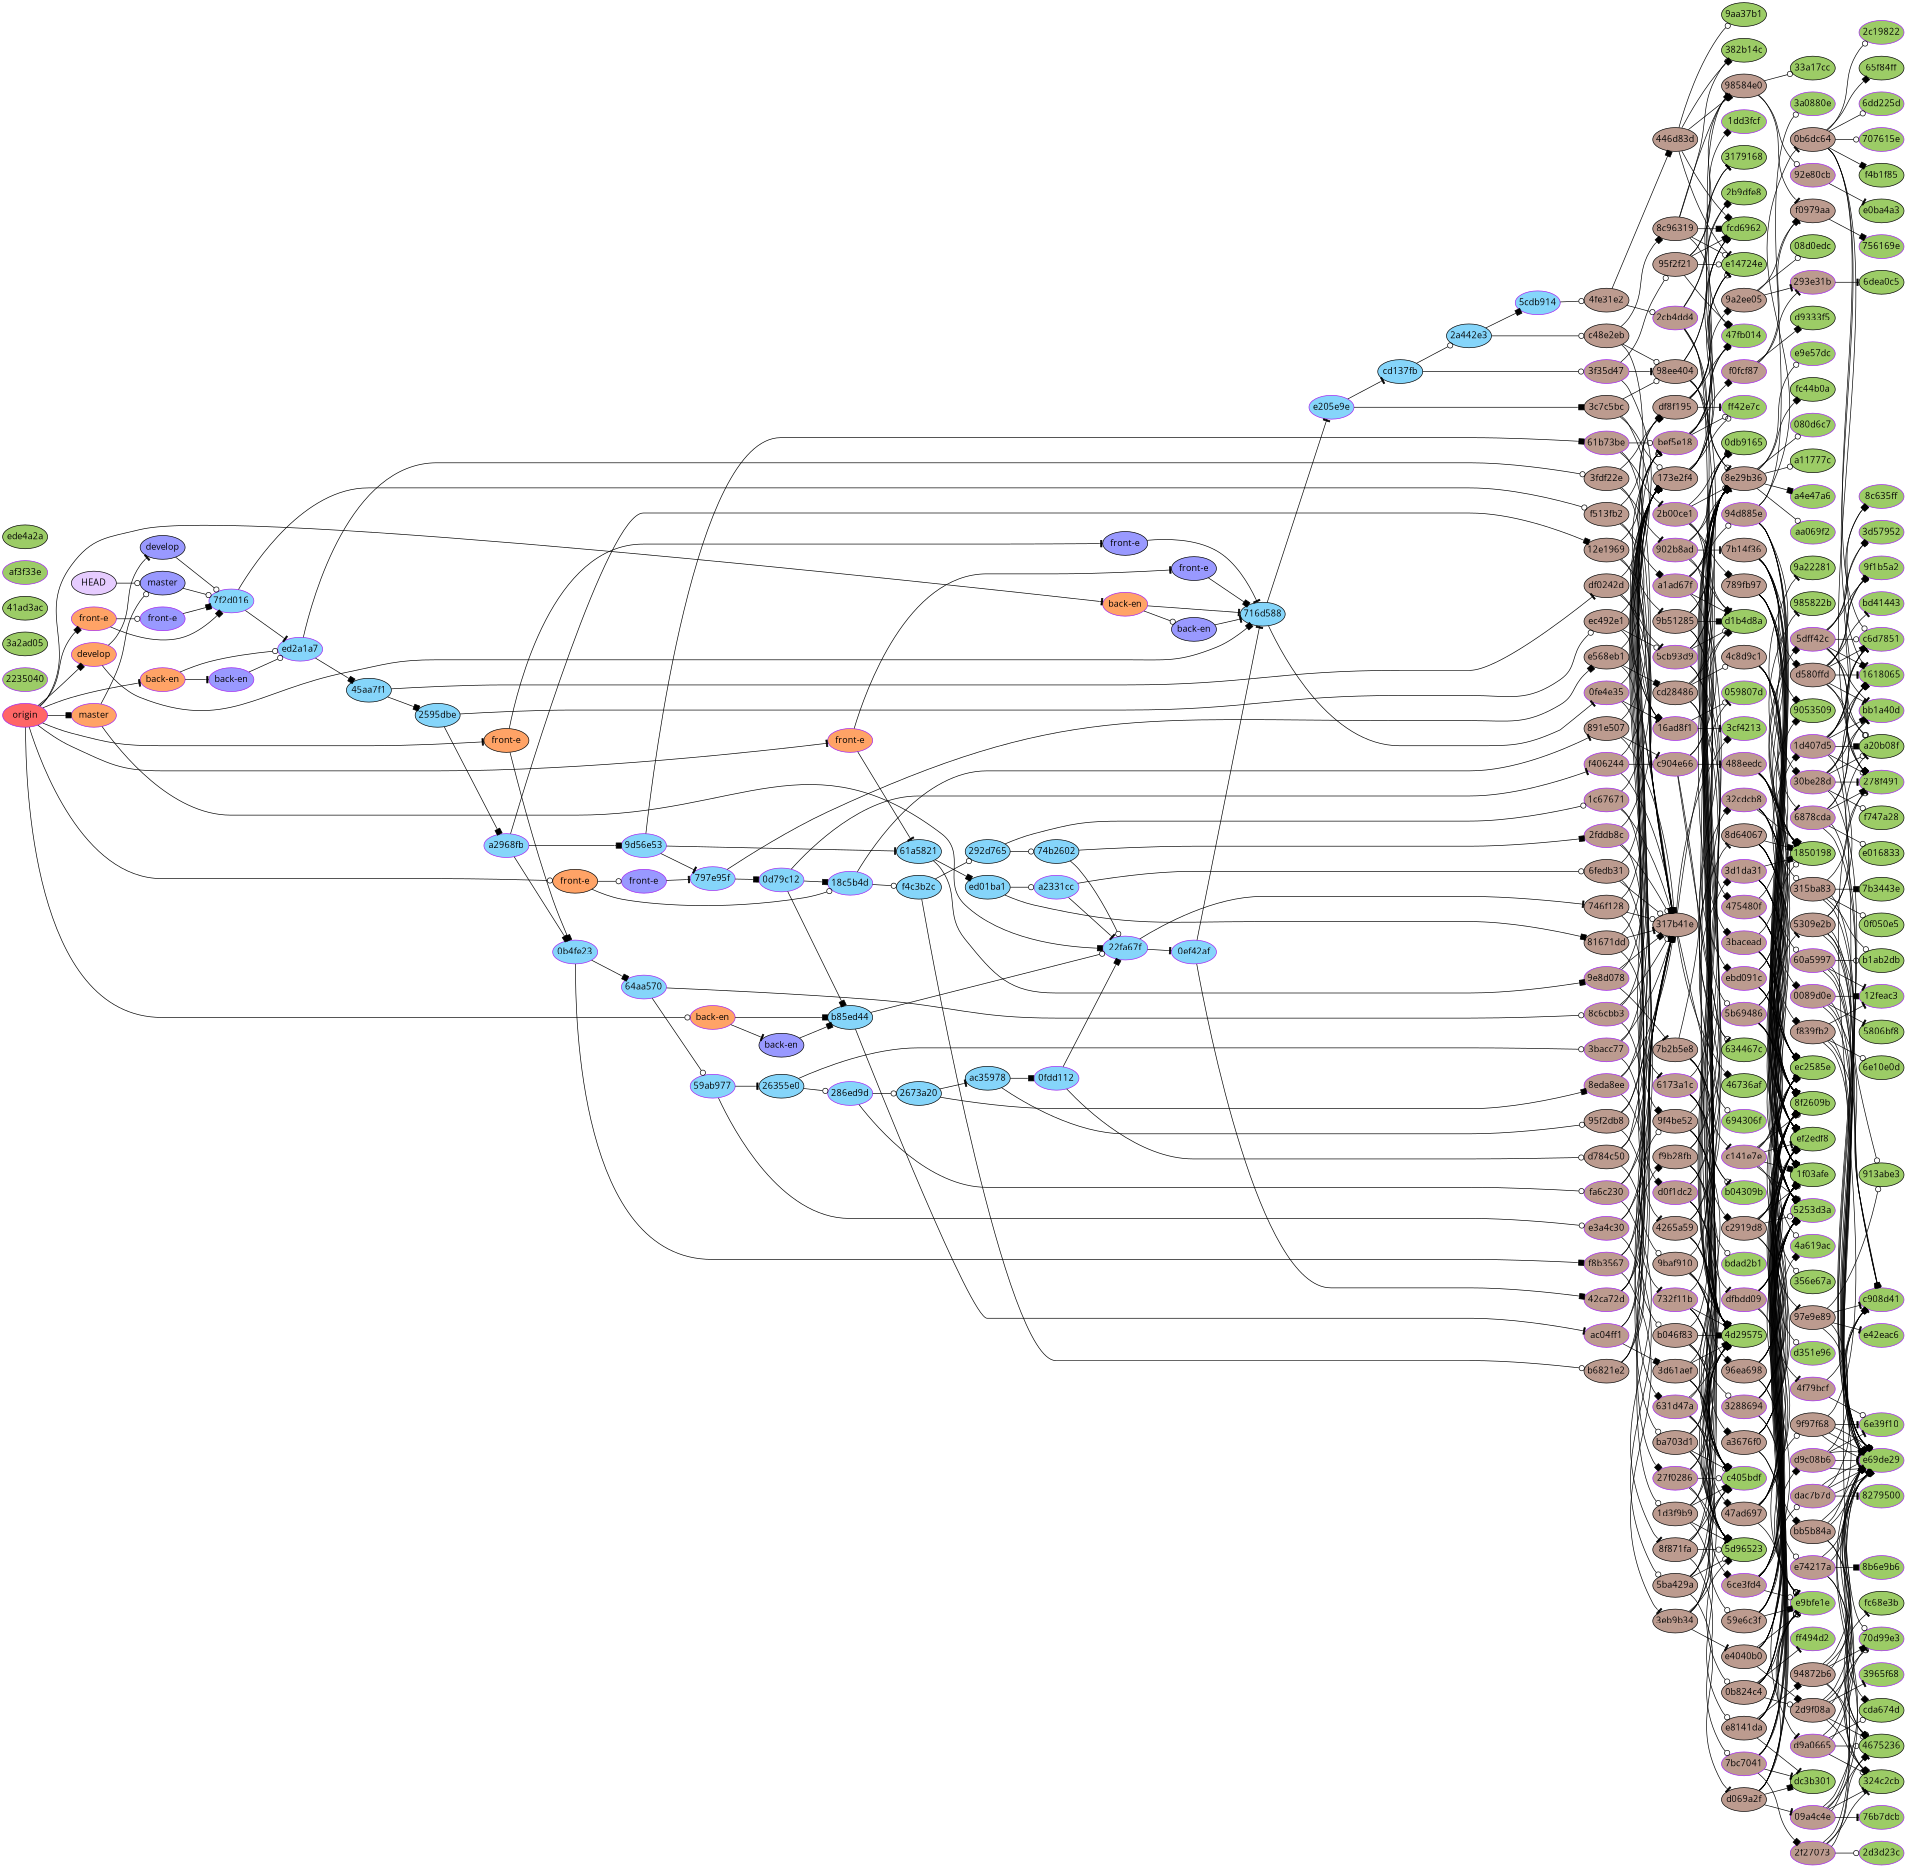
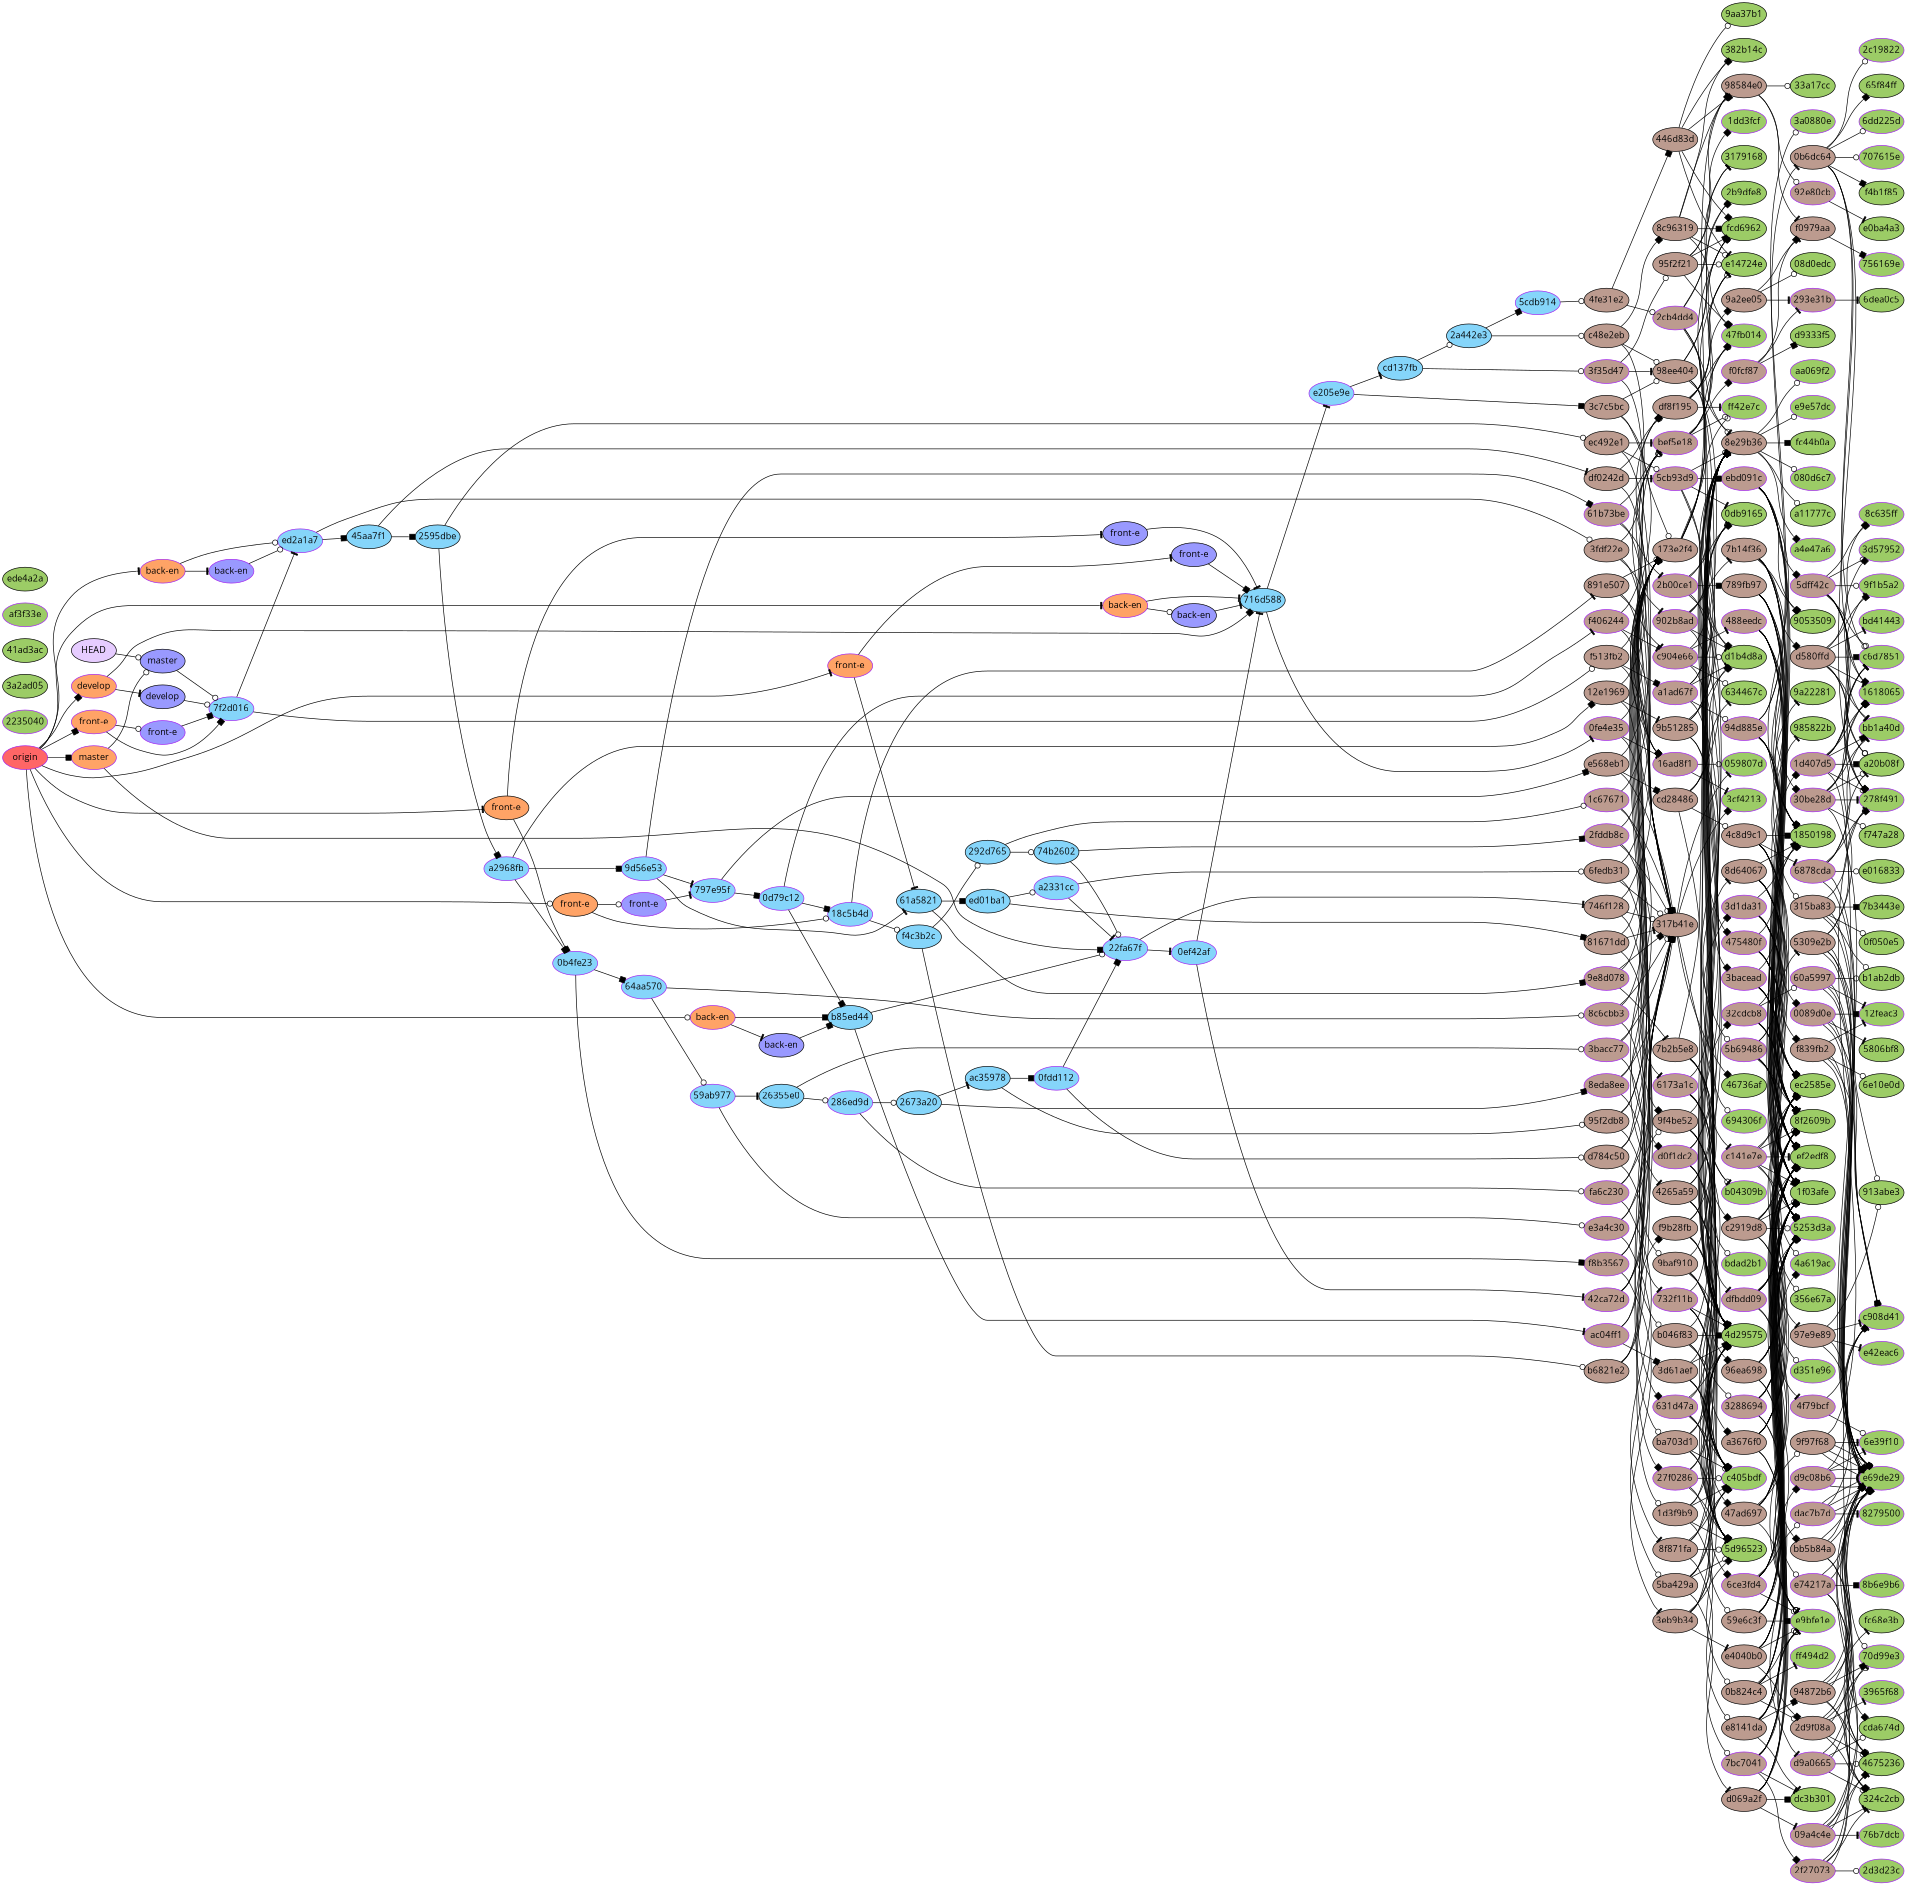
none -> (1769, 716)
(1779, 931) -> none
(1287, 1253) -> (1279, 1243)
